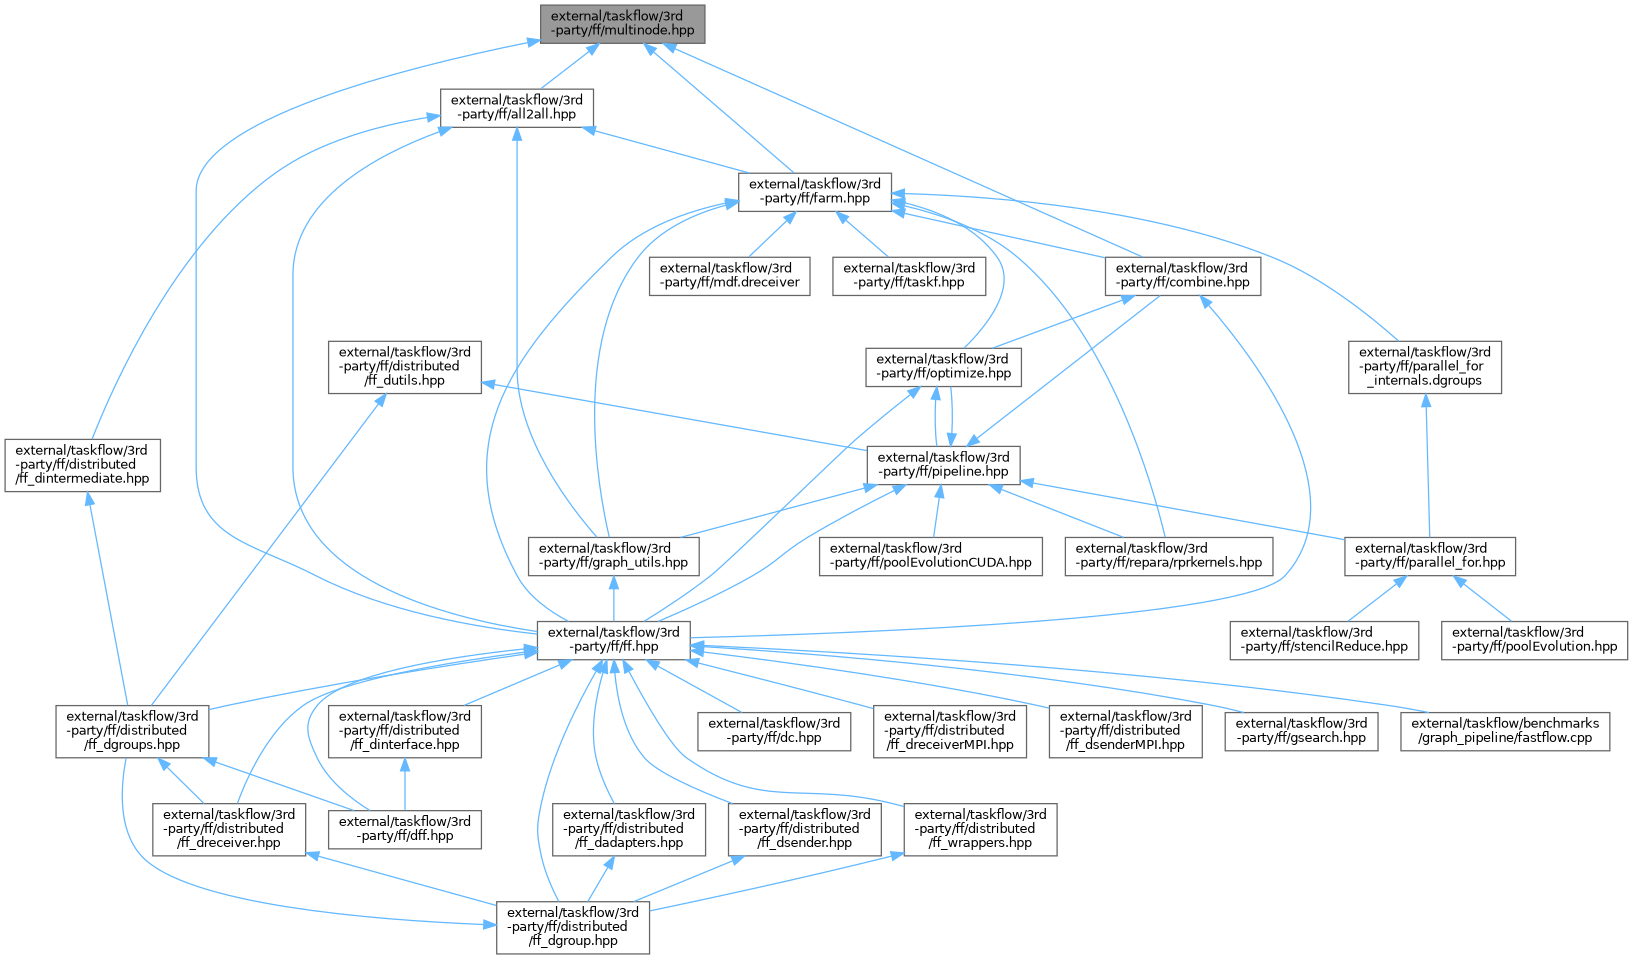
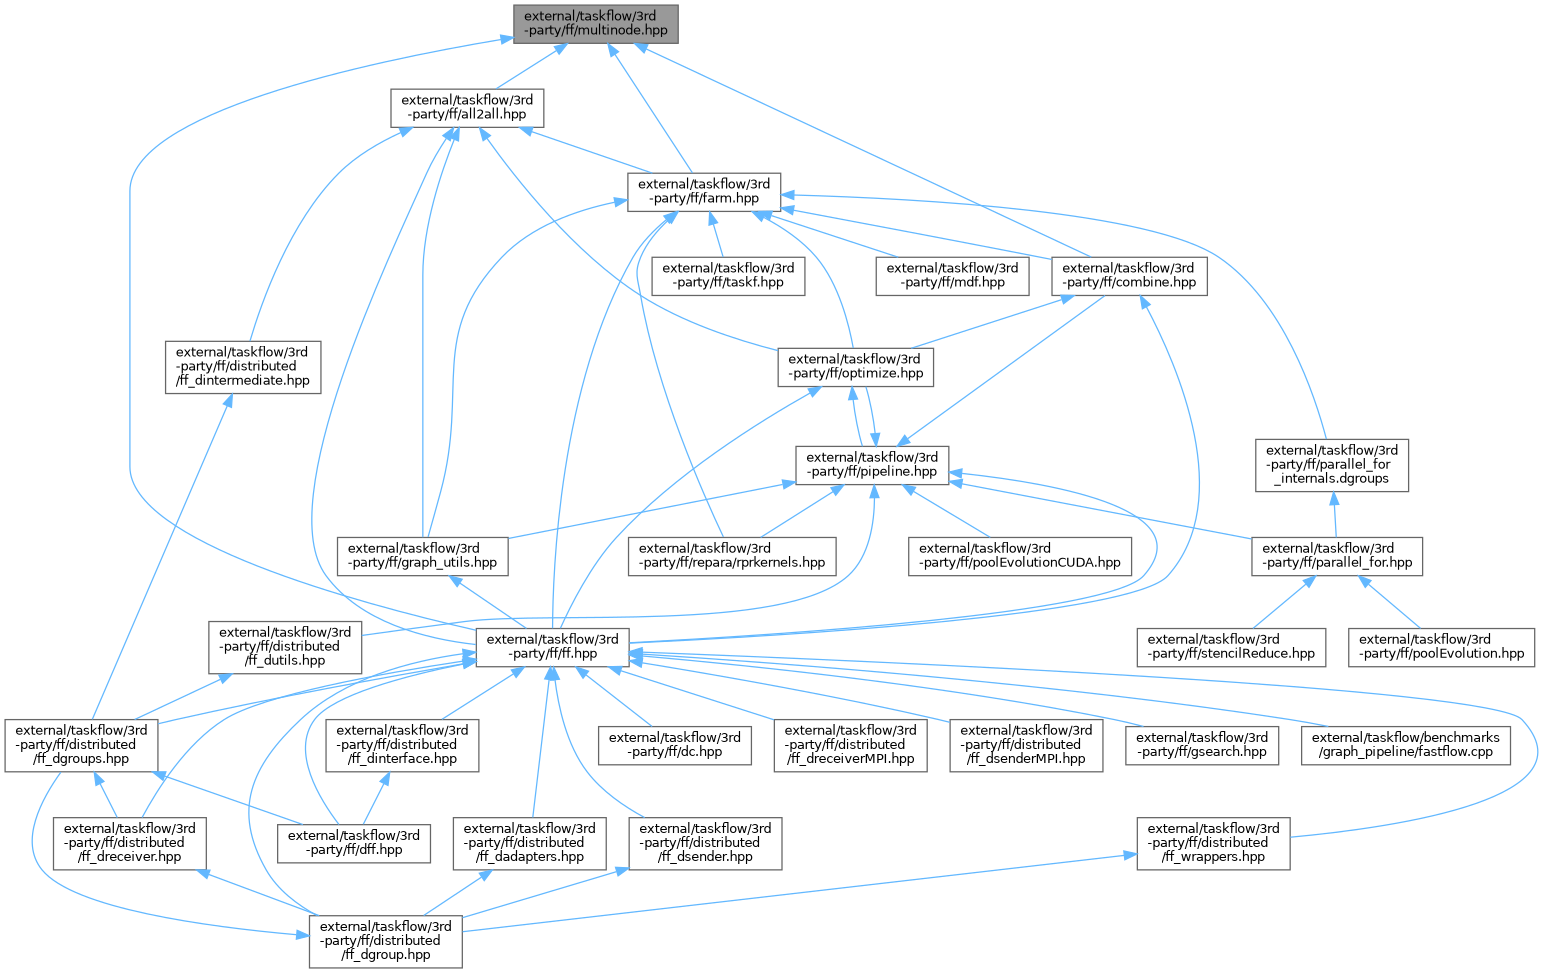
none -> (611, 274)
(730, 276) -> (953, 276)
(681, 418) -> (650, 616)
